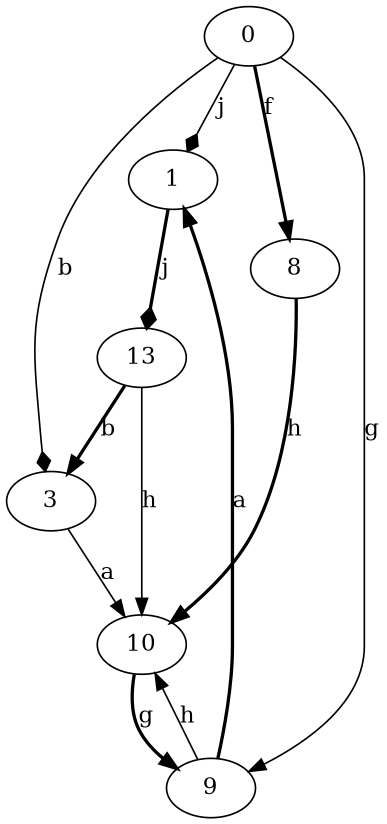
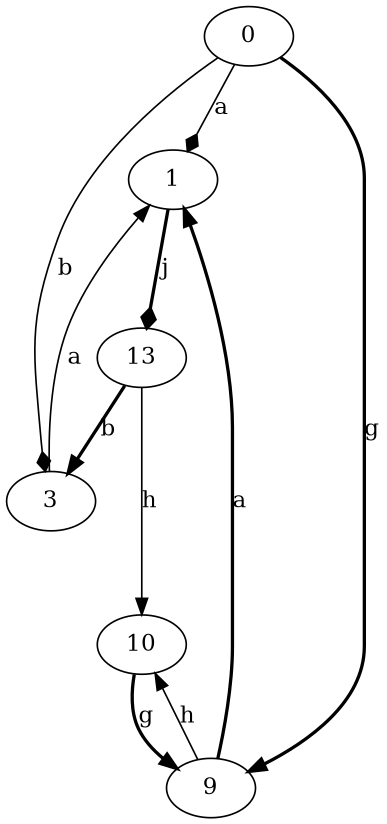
(222, 108) -> (222, 108)
(295, 269) -> none
(364, 417) -> (364, 417)
(92, 566) -> (65, 335)
